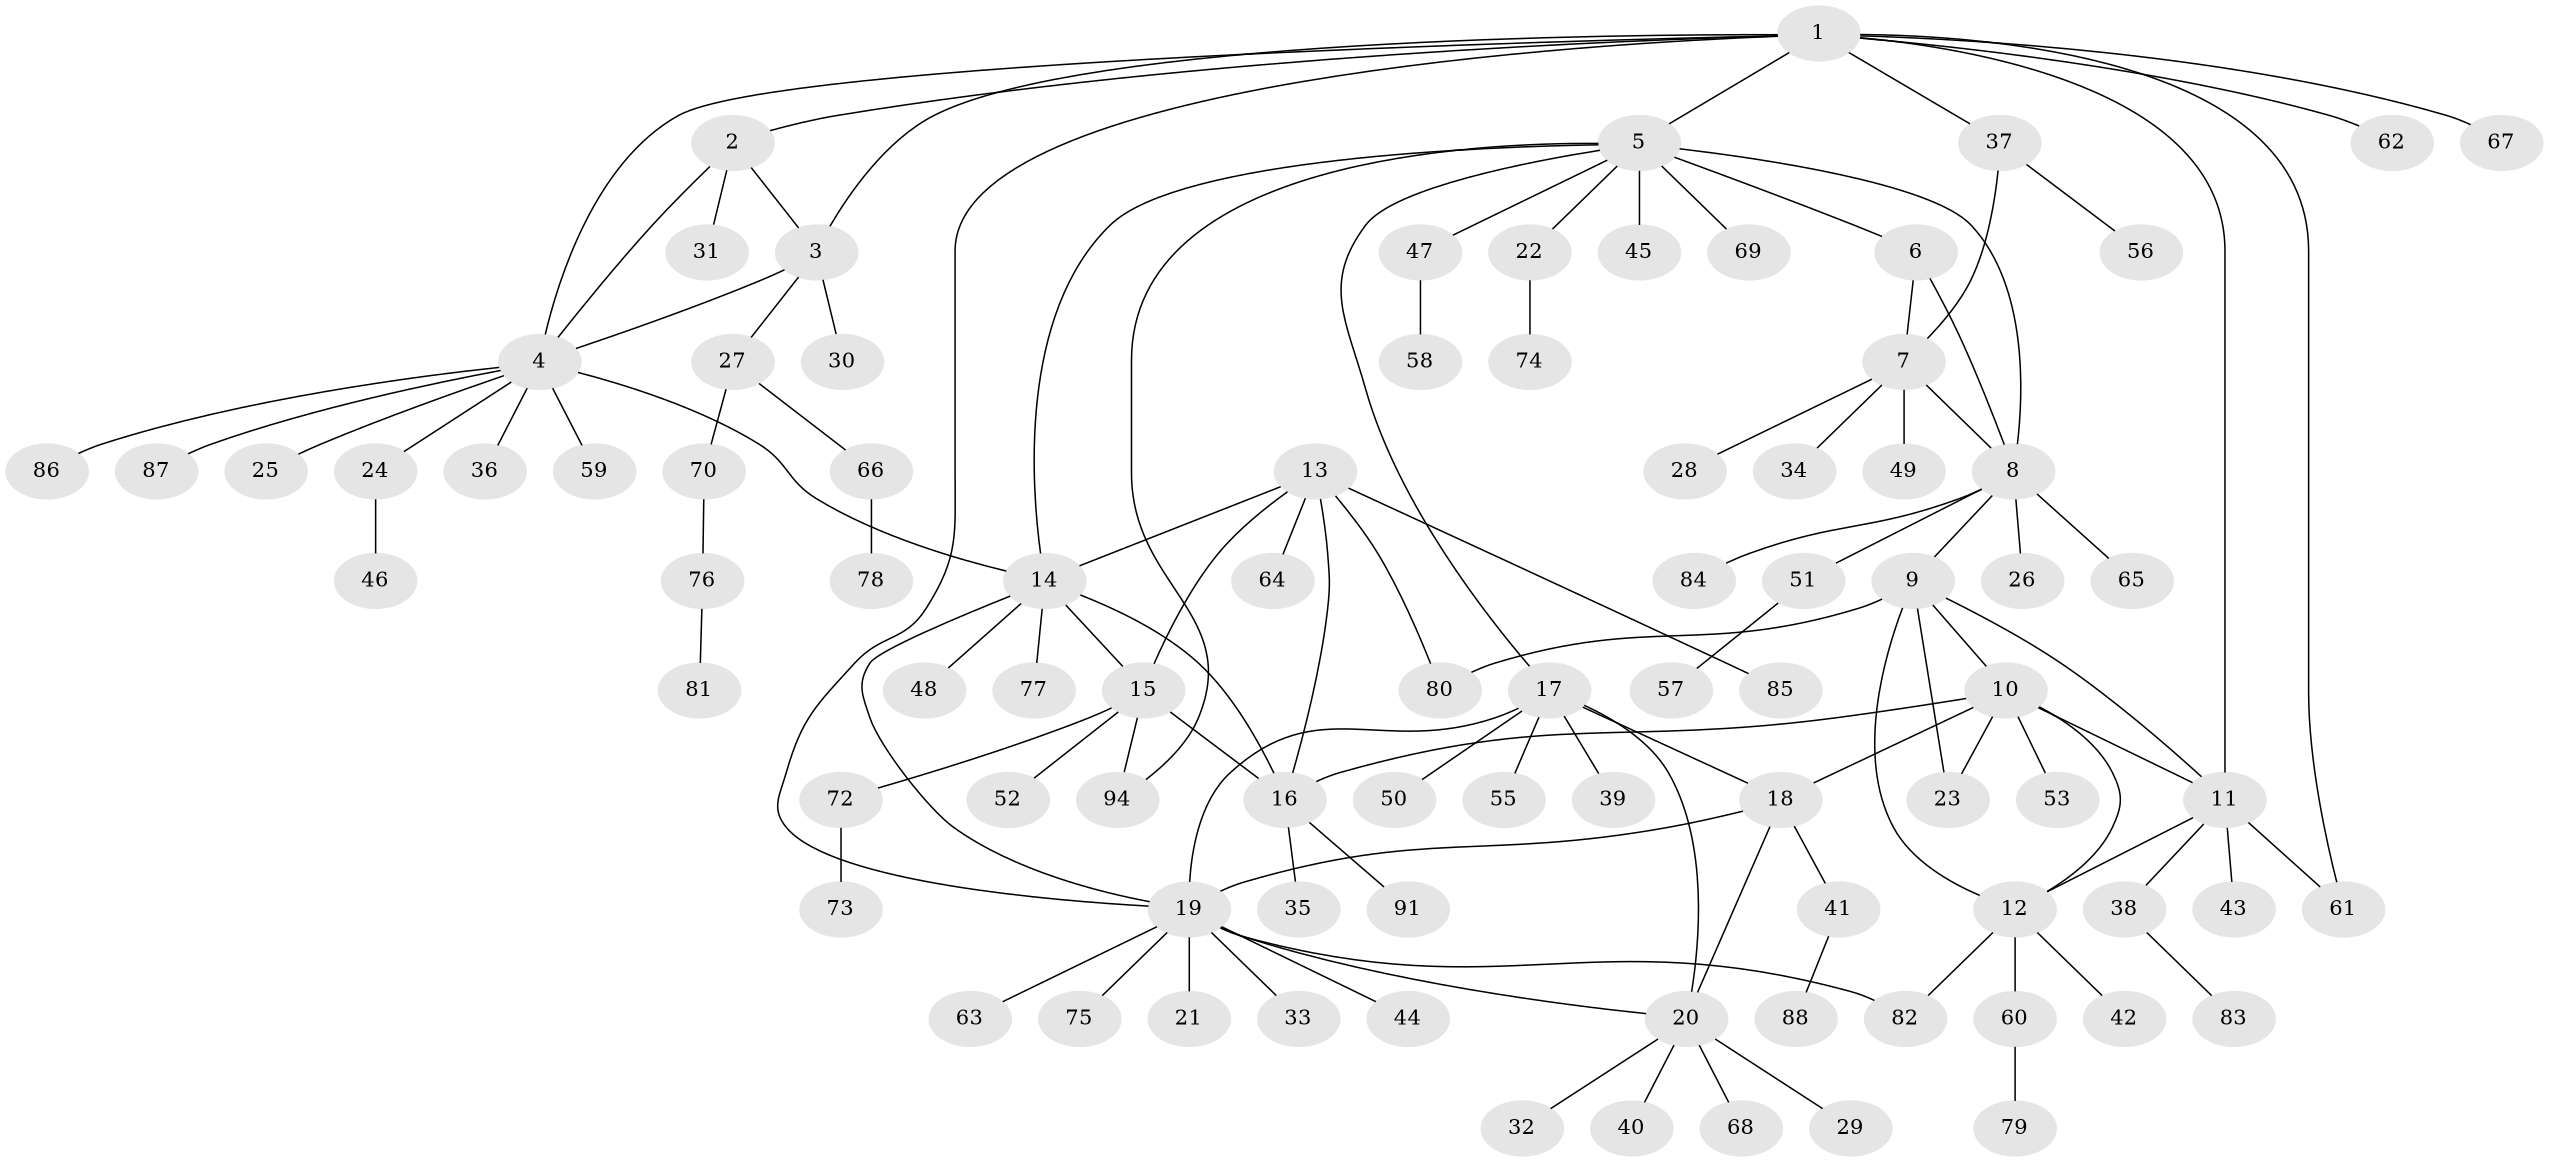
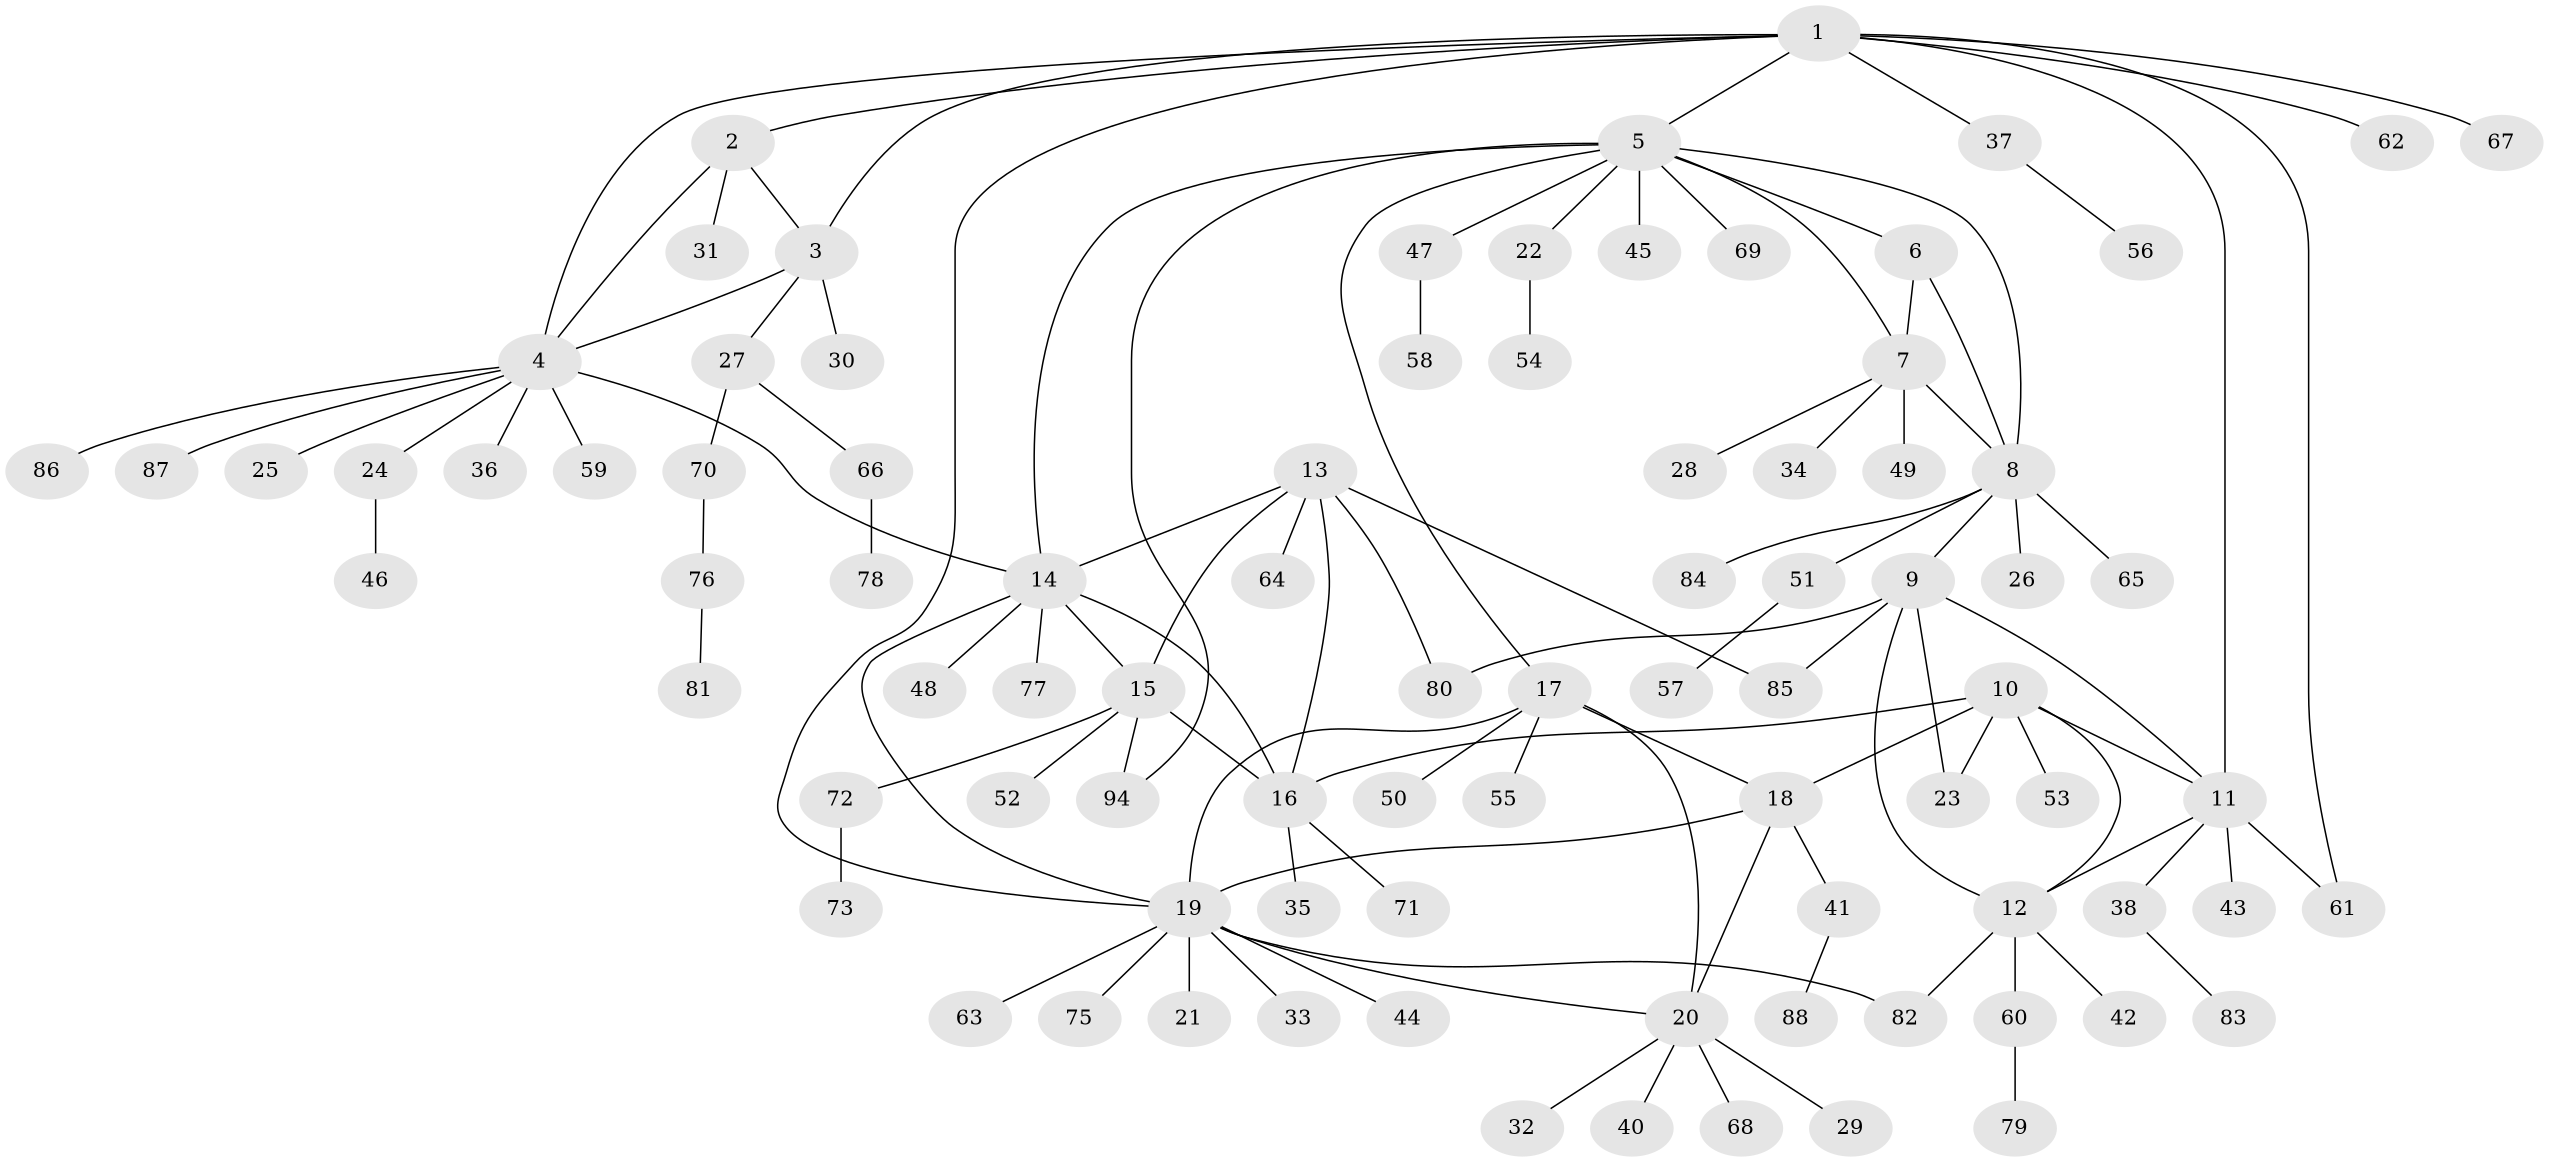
(1979, 262) -> (1802, 224)
(1530, 362) -> (1530, 362)
(1960, 636) -> (1847, 636)
(1614, 800) -> none
(1408, 909) -> (1408, 909)
